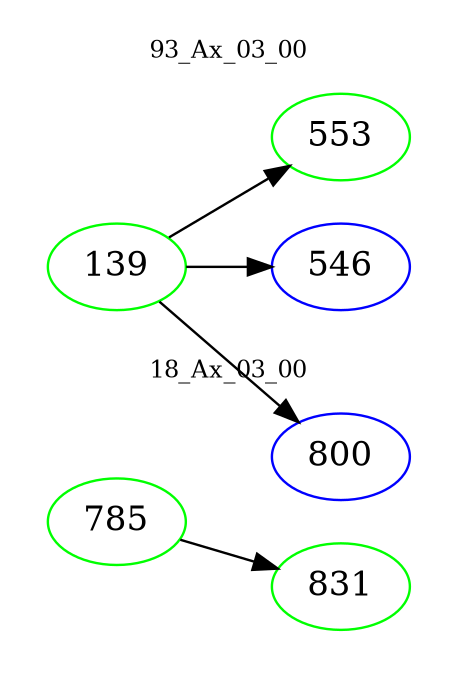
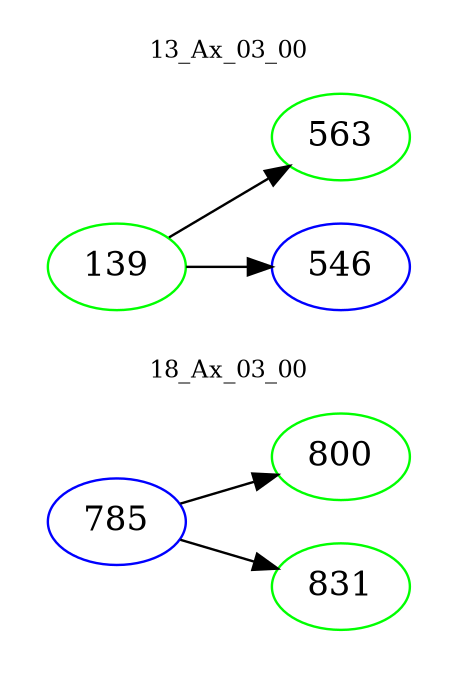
(229, 52) -> (229, 52)
(341, 137) -> (341, 137)
(232, 364) -> (217, 493)
(341, 457) -> (341, 457)
(117, 522) -> (117, 522)
